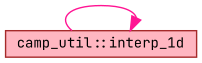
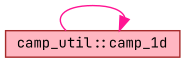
(101, 44) -> (93, 44)
